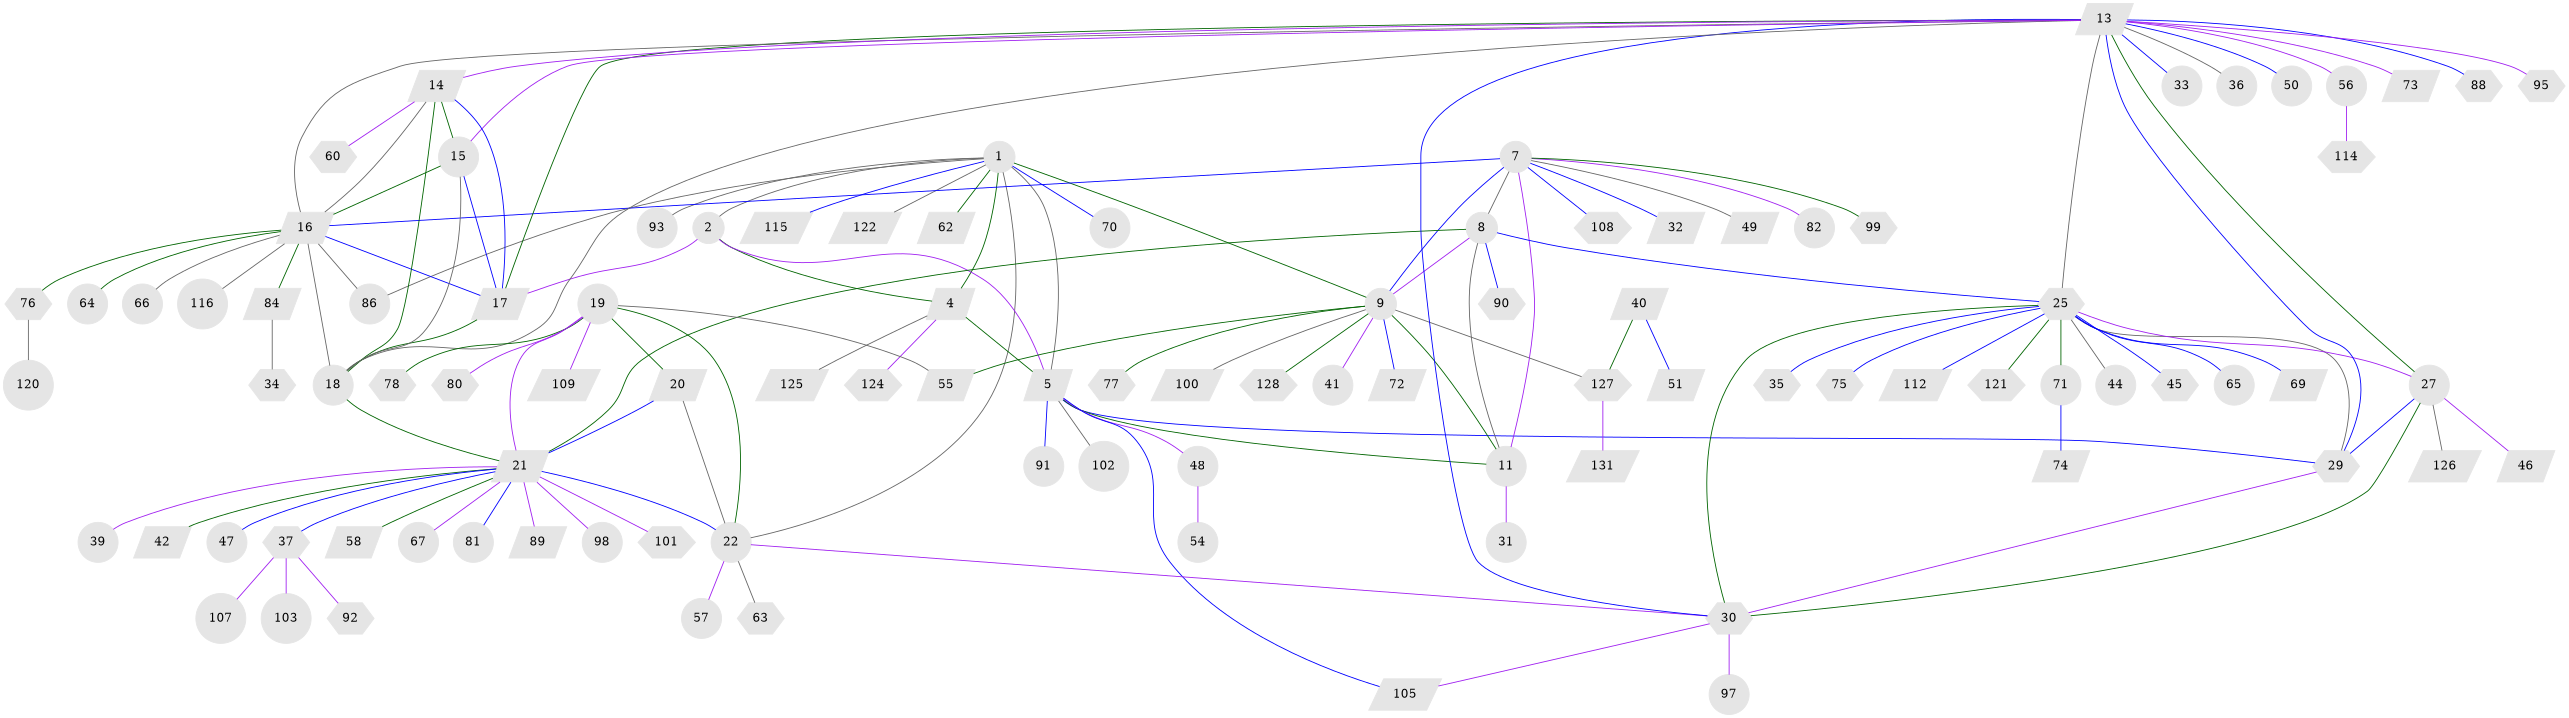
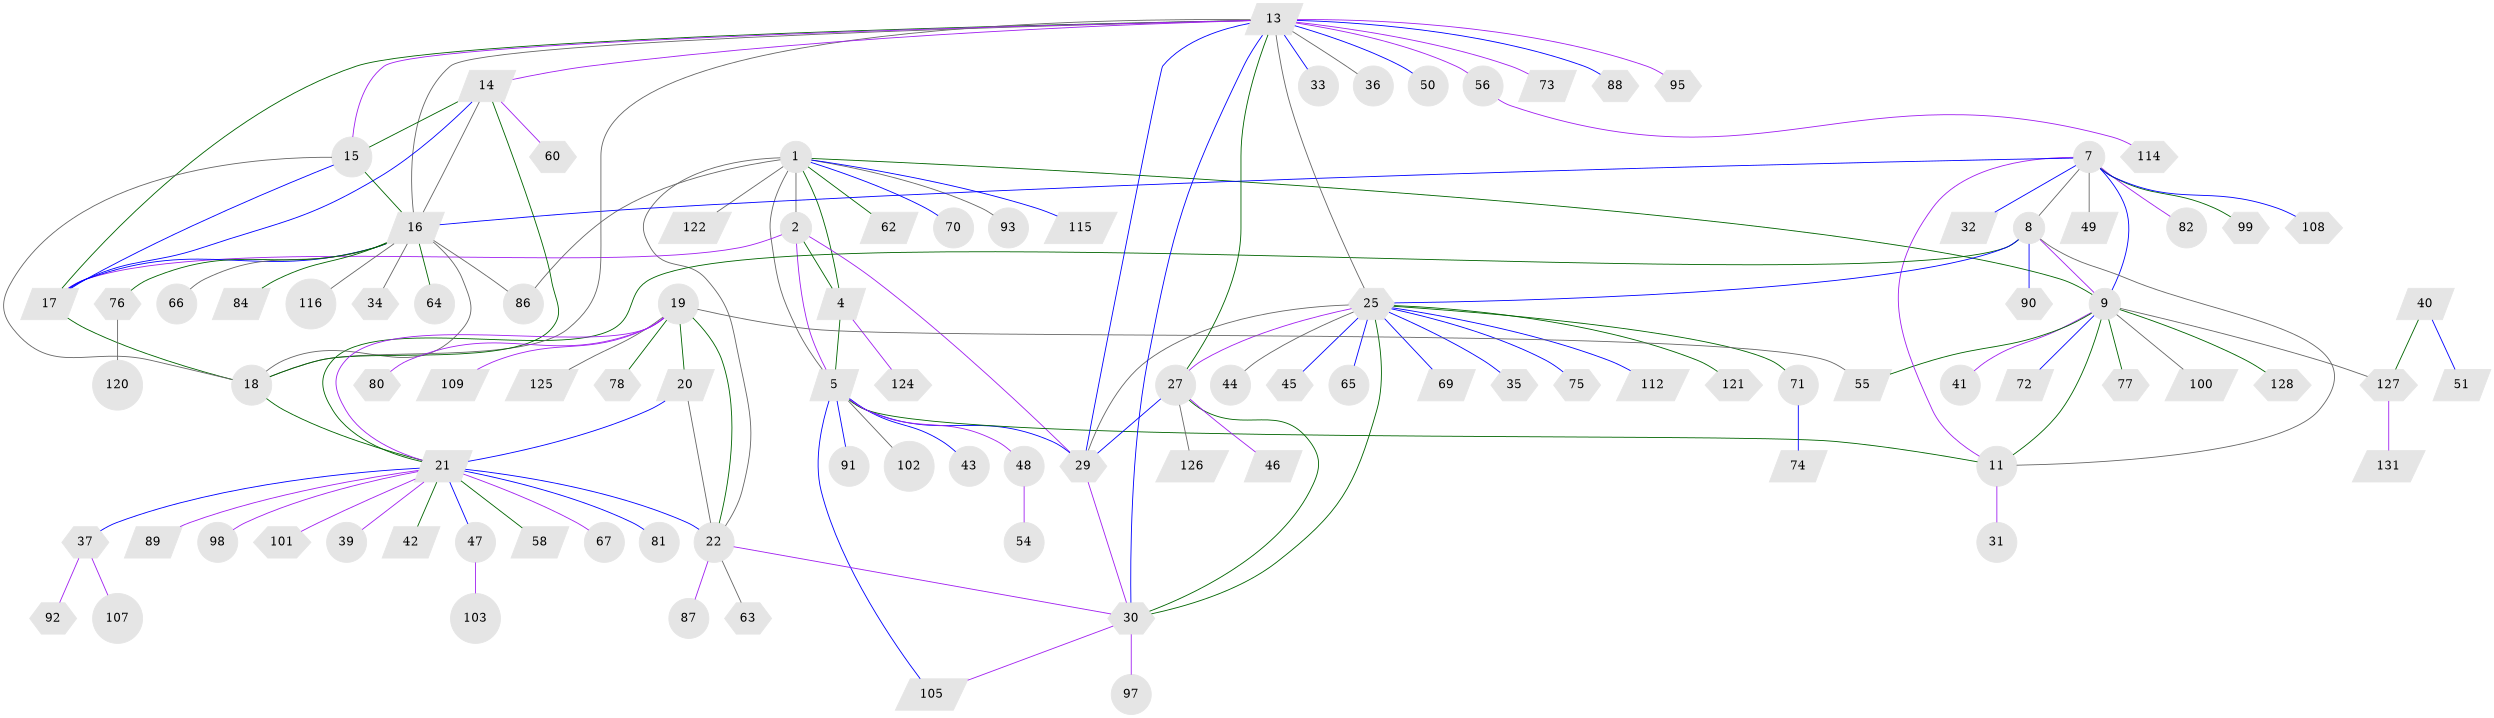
(876, 341) -> (617, 345)
none -> (952, 343)
(272, 345) -> (395, 266)
none -> (969, 466)
(286, 576) -> (476, 578)
(702, 618) -> (689, 618)
